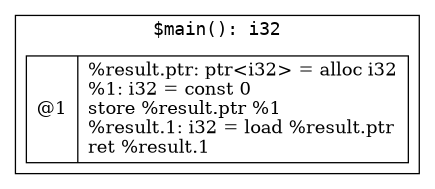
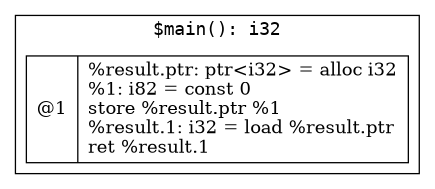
(170, 89) -> (170, 89)
